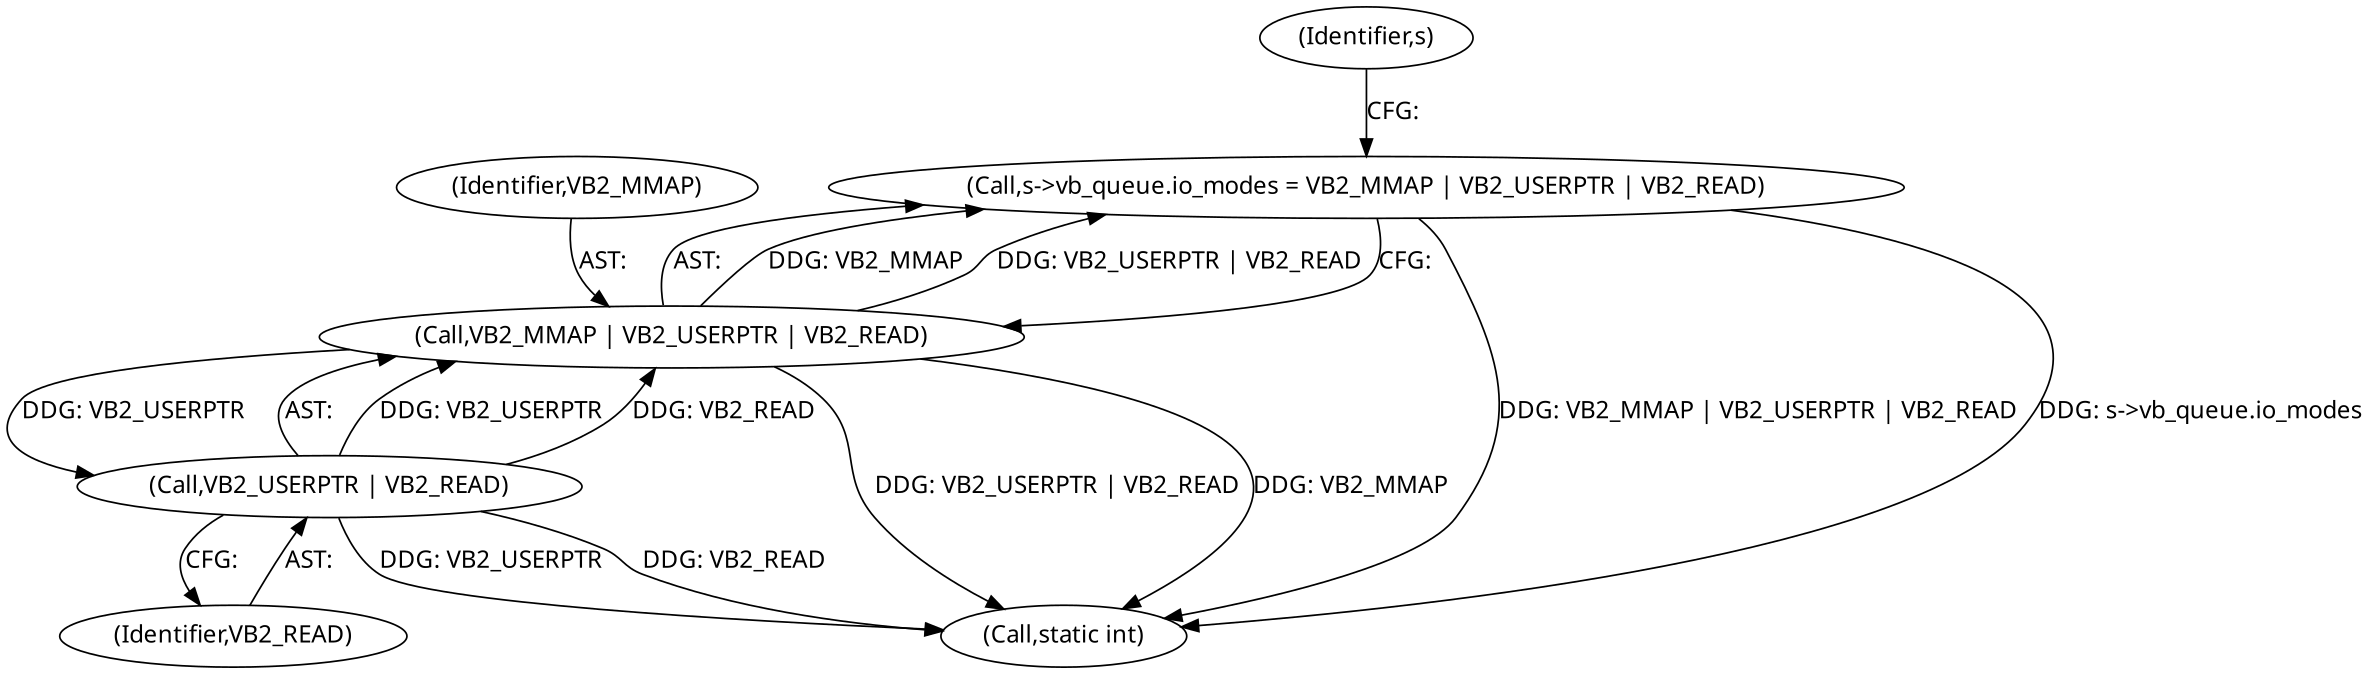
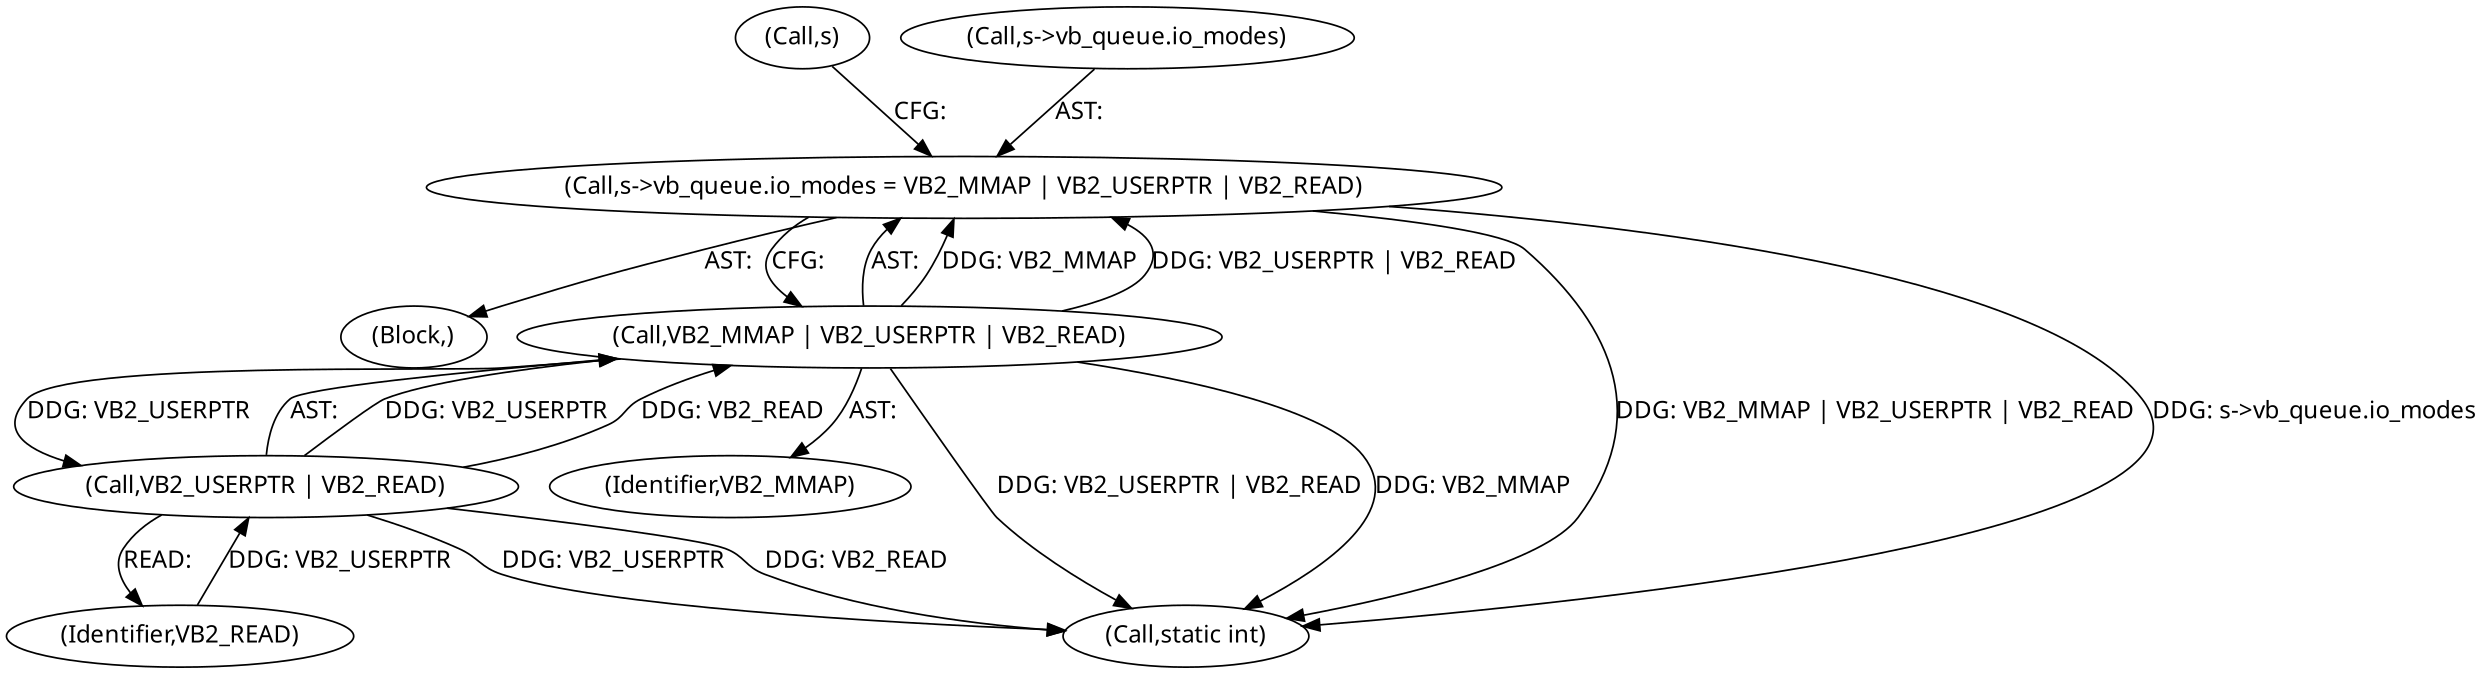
none -> (1128, 38)
(1366, 38) -> (803, 38)
(573, 260) -> (840, 413)
none -> (414, 337)
(215, 561) -> (161, 561)
(312, 561) -> (340, 561)
